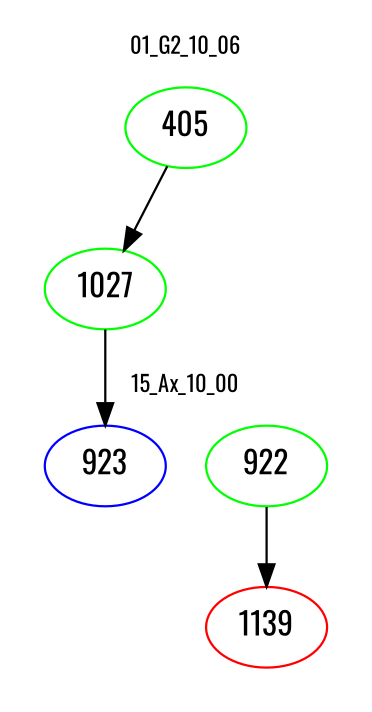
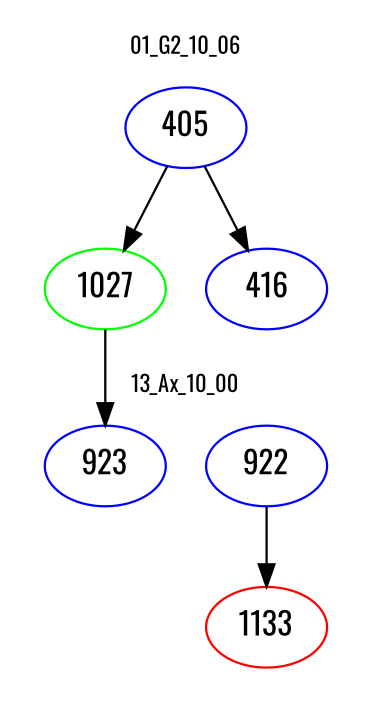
(186, 128) -> (186, 128)
none -> (267, 289)
(186, 386) -> (186, 386)
(267, 466) -> (267, 466)
(267, 627) -> (267, 627)
